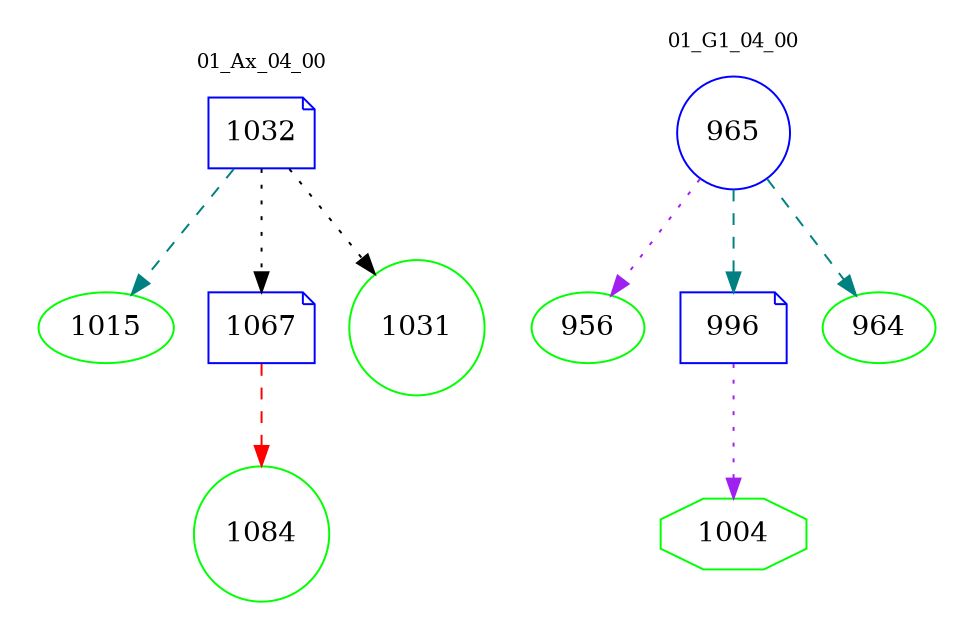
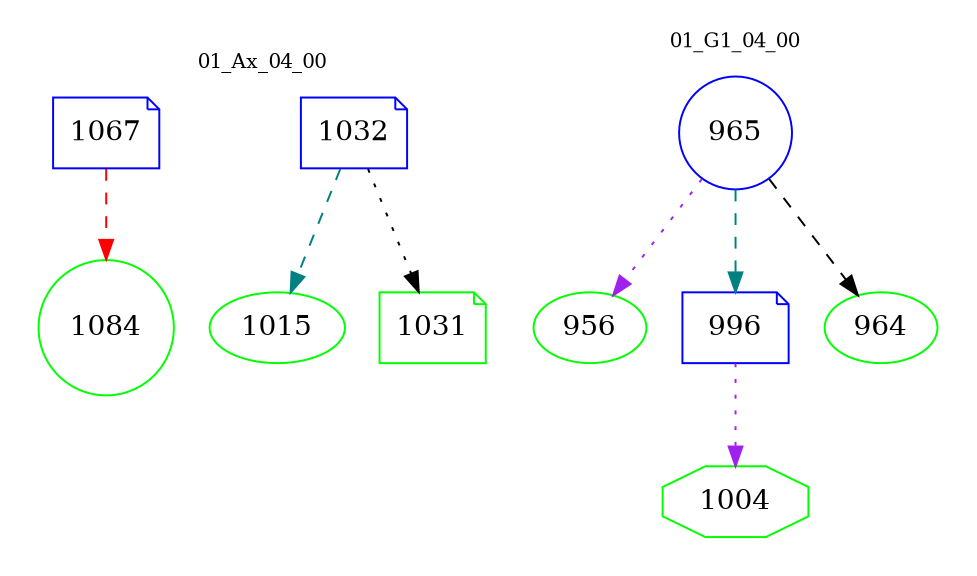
(262, 220) -> none
(806, 229) -> (808, 229)
(417, 328) -> (433, 328)
